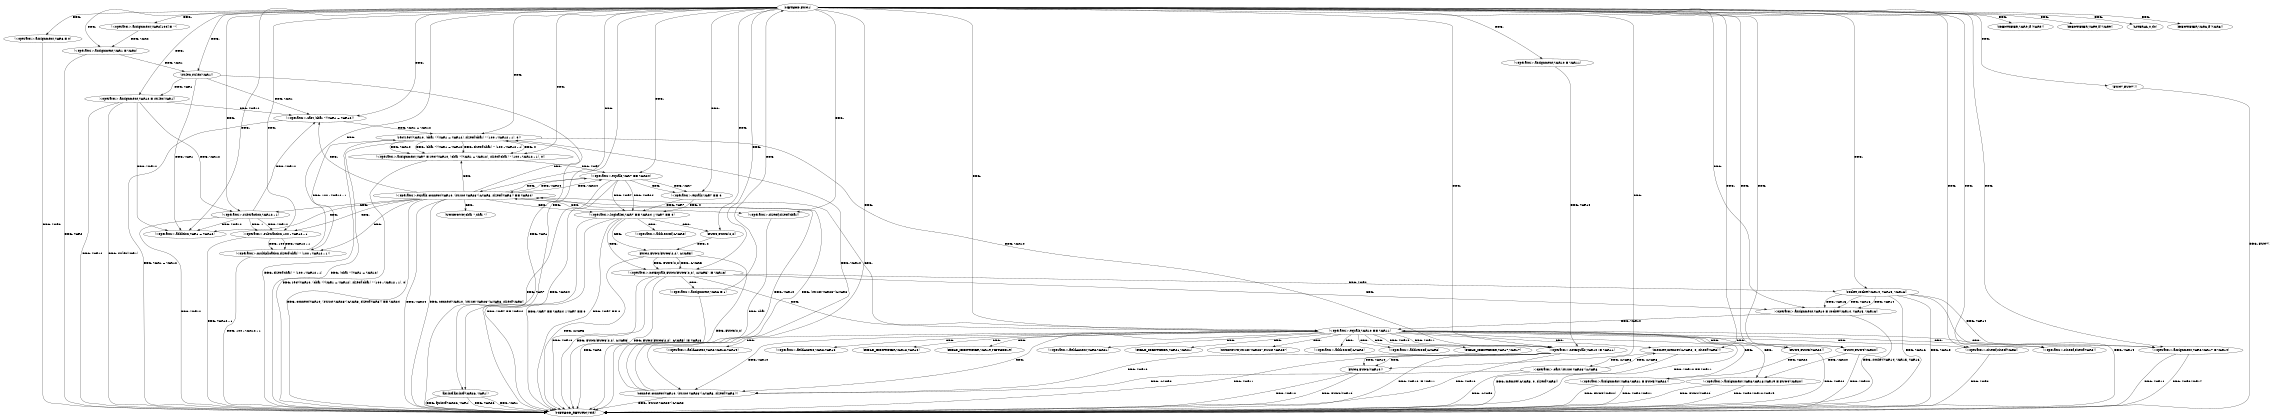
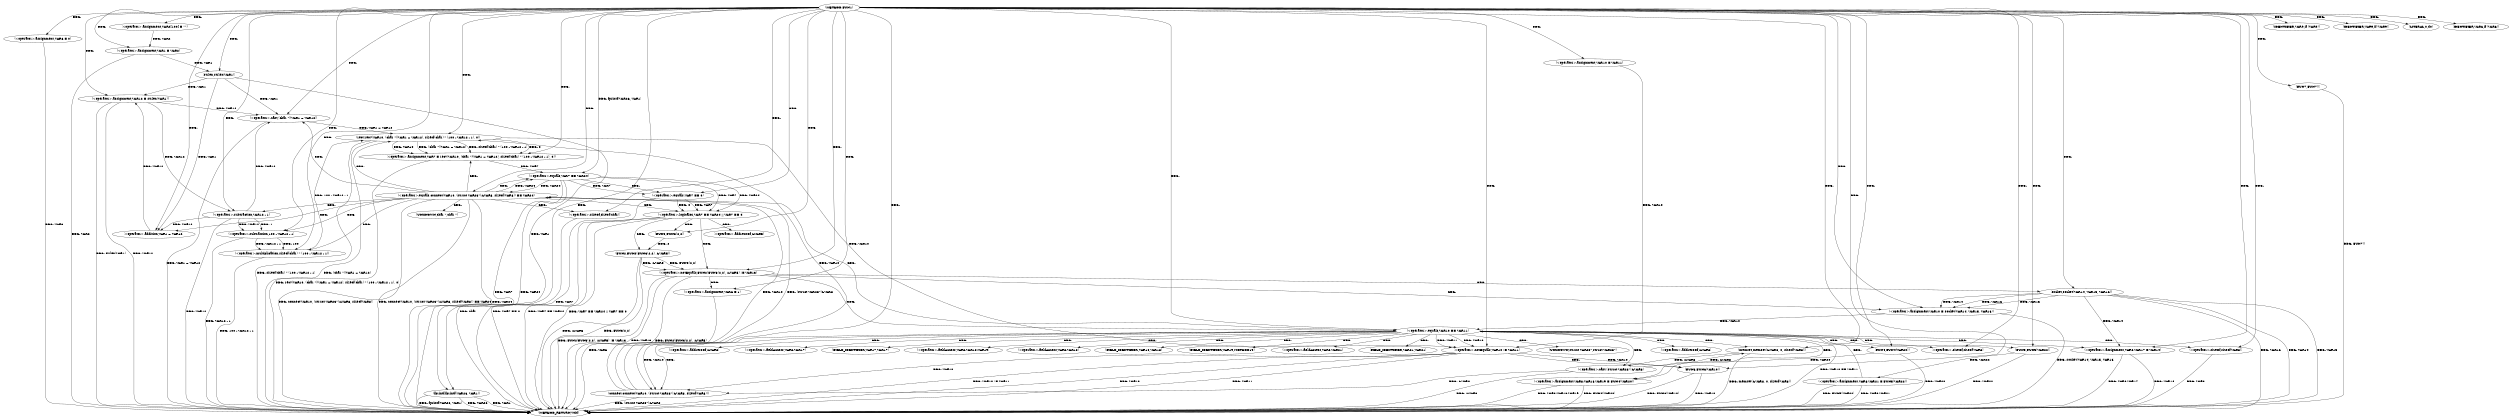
(660, 99) -> (620, 99)
(716, 109) -> (794, 109)
(766, 164) -> (845, 192)
(137, 172) -> (143, 167)
(1358, 283) -> (1482, 283)
none -> (554, 302)
none -> (1585, 336)
none -> (776, 350)
